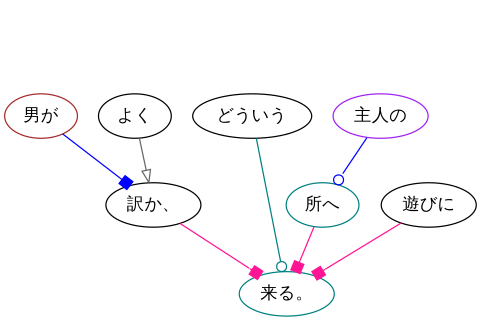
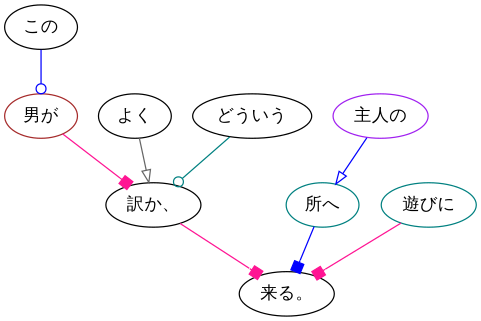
none -> (41, 27)
(91, 156) -> (91, 156)
(355, 156) -> (355, 156)
(268, 200) -> (206, 158)
(429, 205) -> (429, 205)
(307, 243) -> (307, 243)
(287, 294) -> (287, 294)
